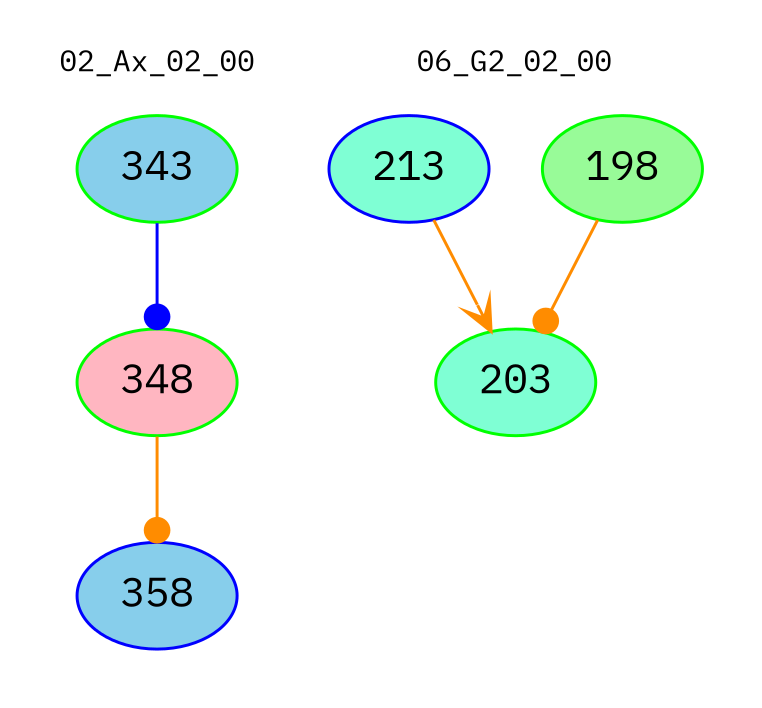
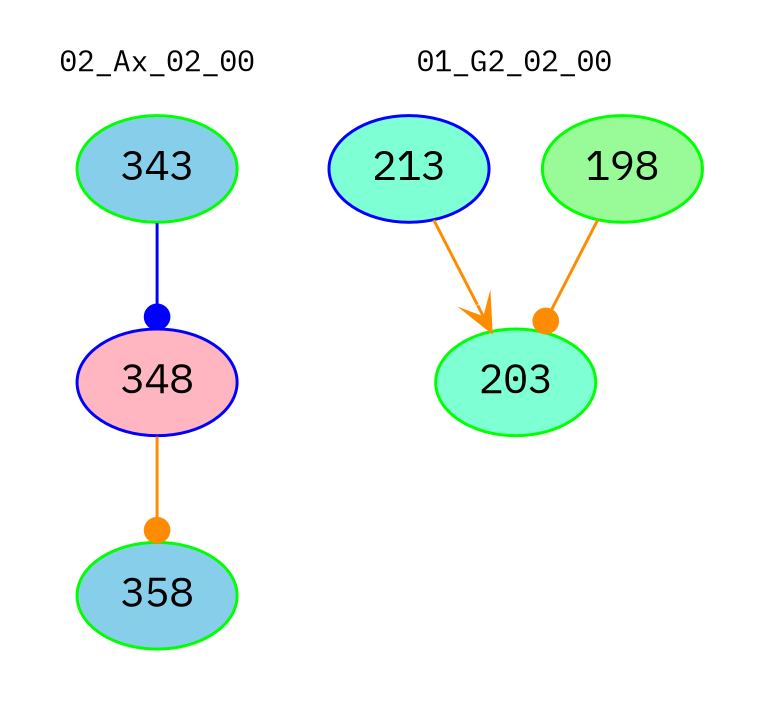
(516, 64) -> (516, 64)
(157, 382) -> (157, 382)
(157, 596) -> (157, 596)
